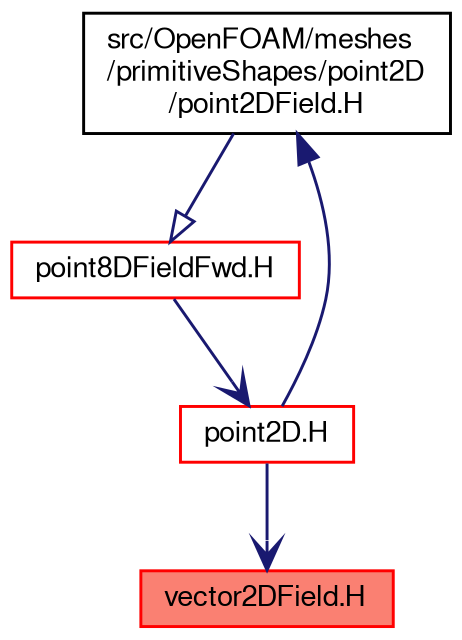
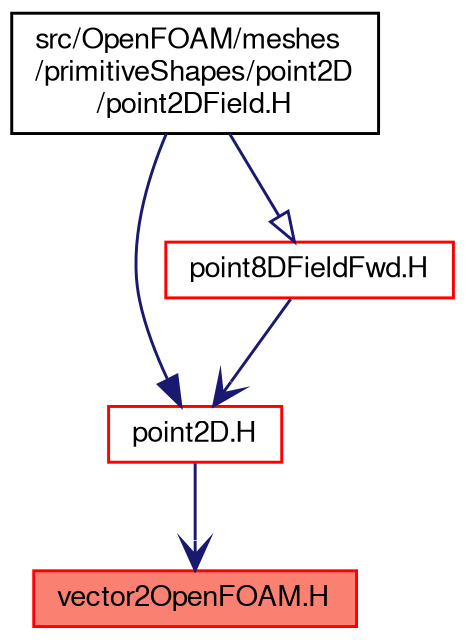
(328, 287) -> (136, 257)
(267, 599) -> (195, 599)
